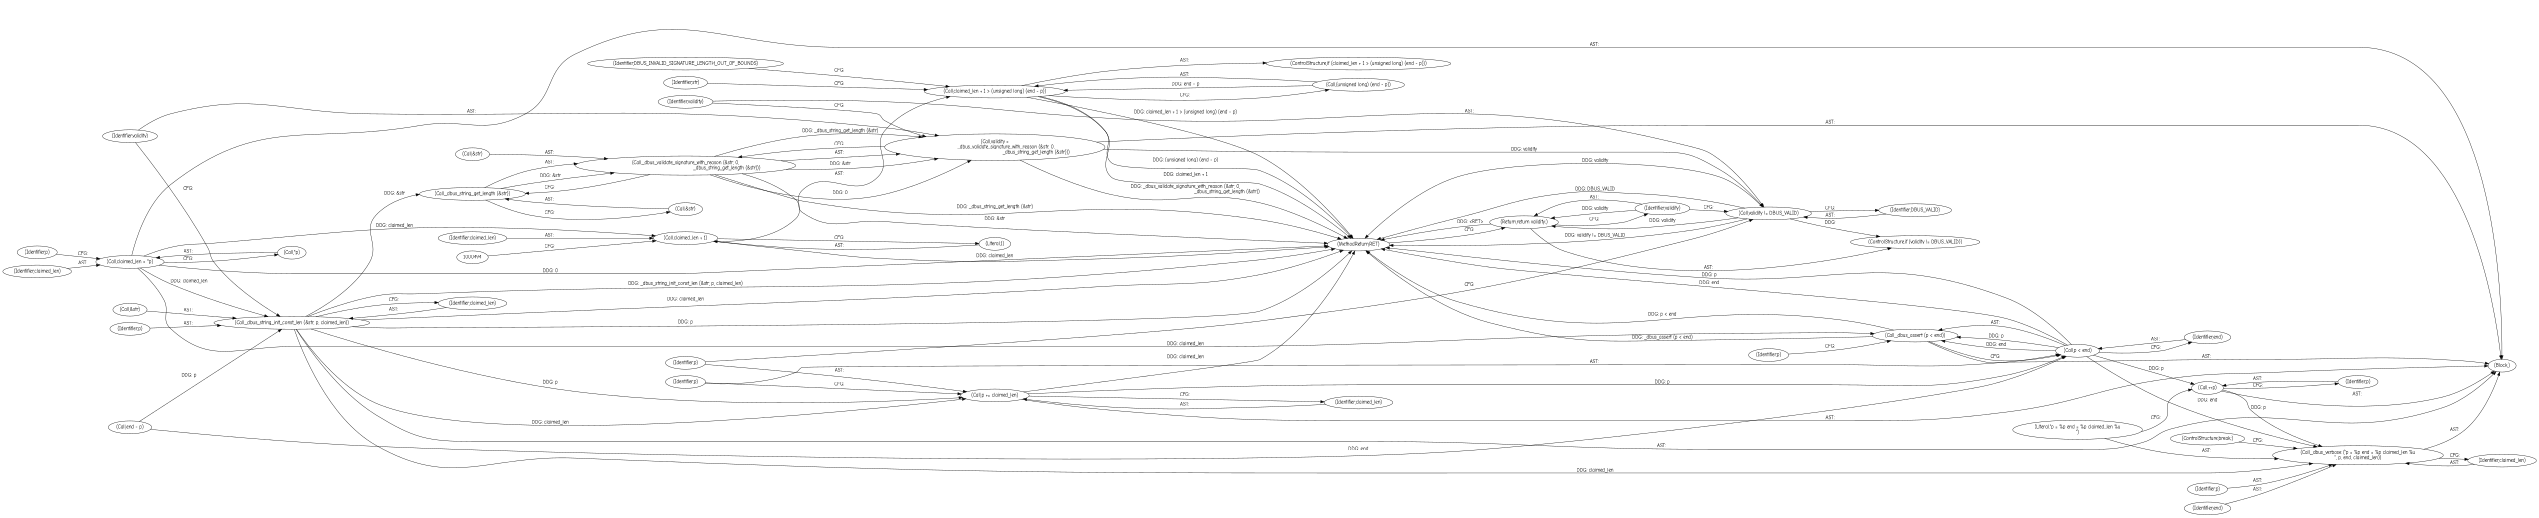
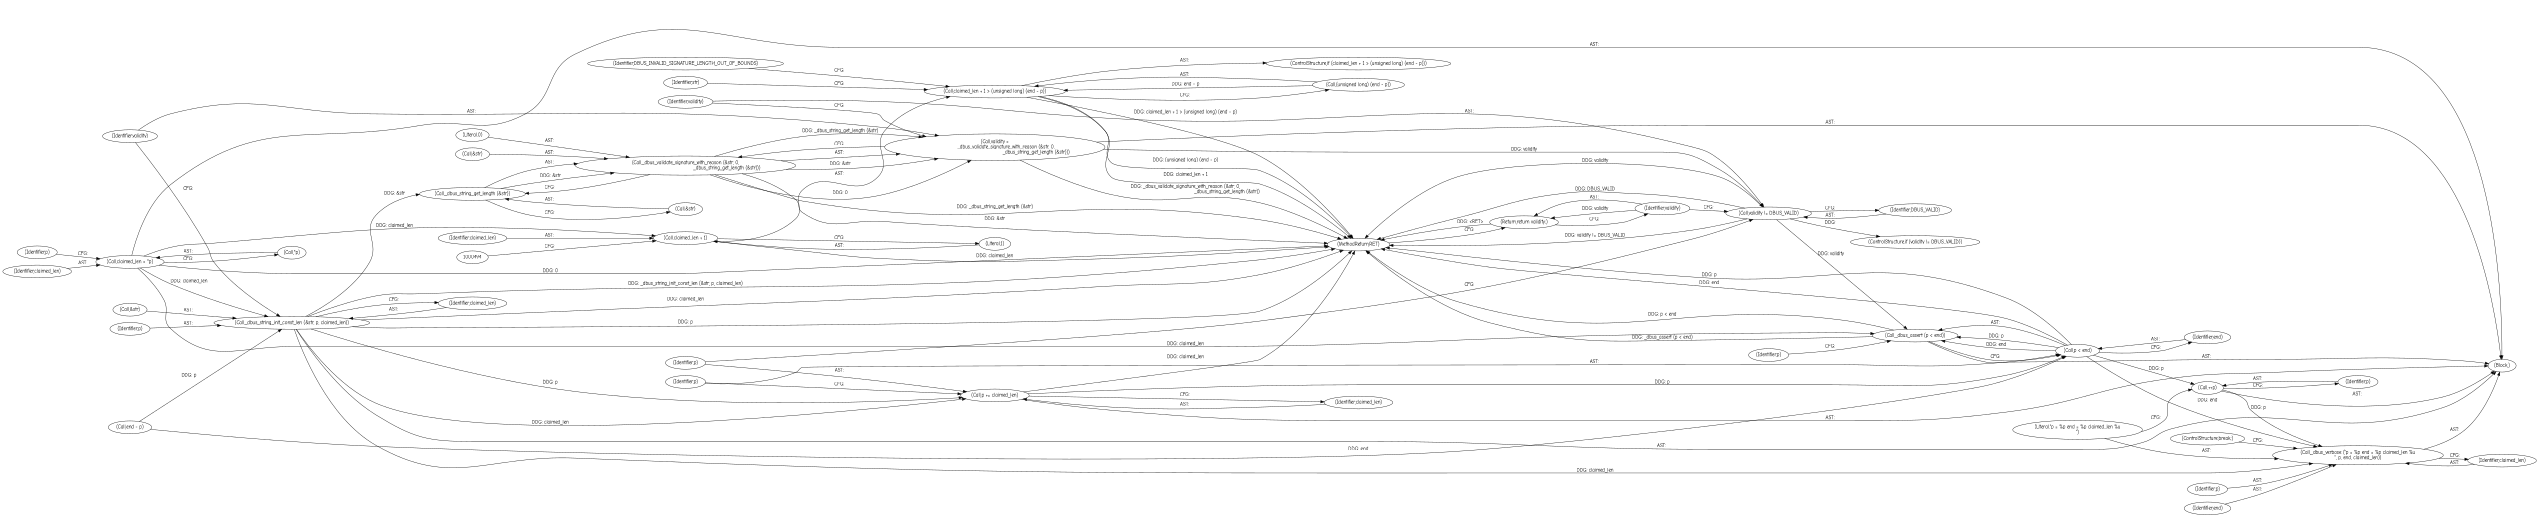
none -> (472, 135)
(1647, 227) -> (1837, 271)
(1705, 271) -> none
